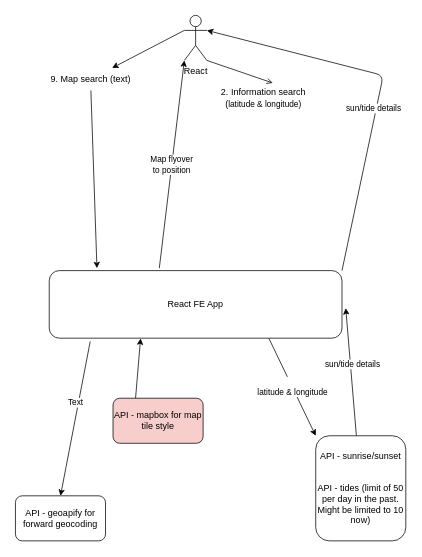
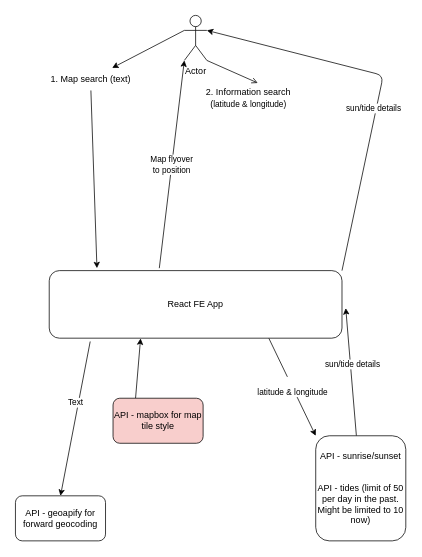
(196, 71) -> (196, 71)
(91, 79) -> (91, 79)
(263, 98) -> (248, 98)
